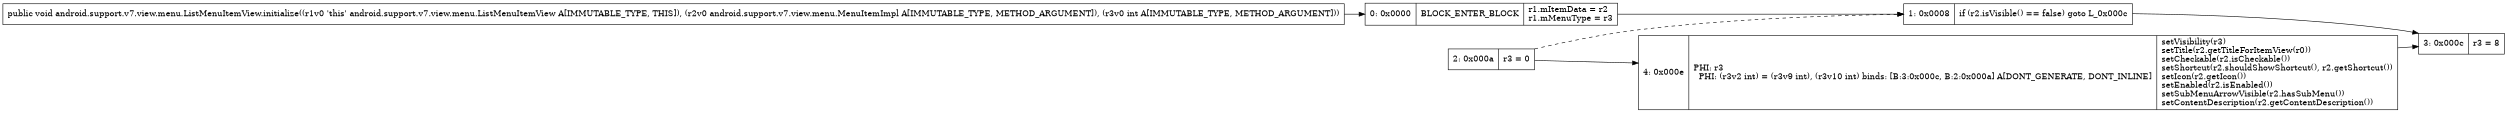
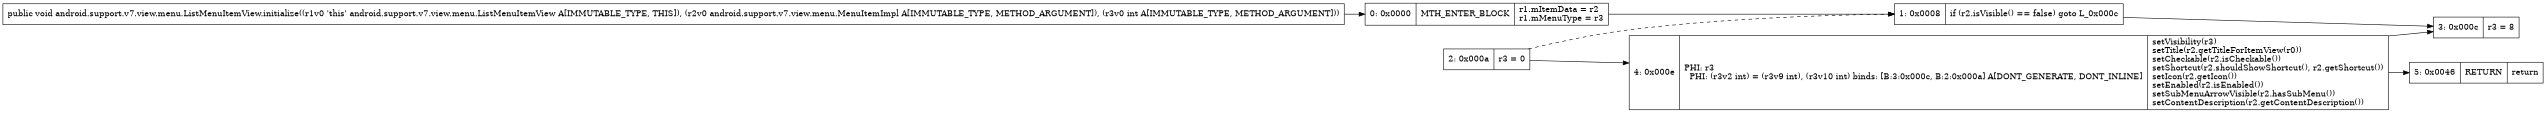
(1470, 14) -> (1465, 14)
none -> (2476, 73)
